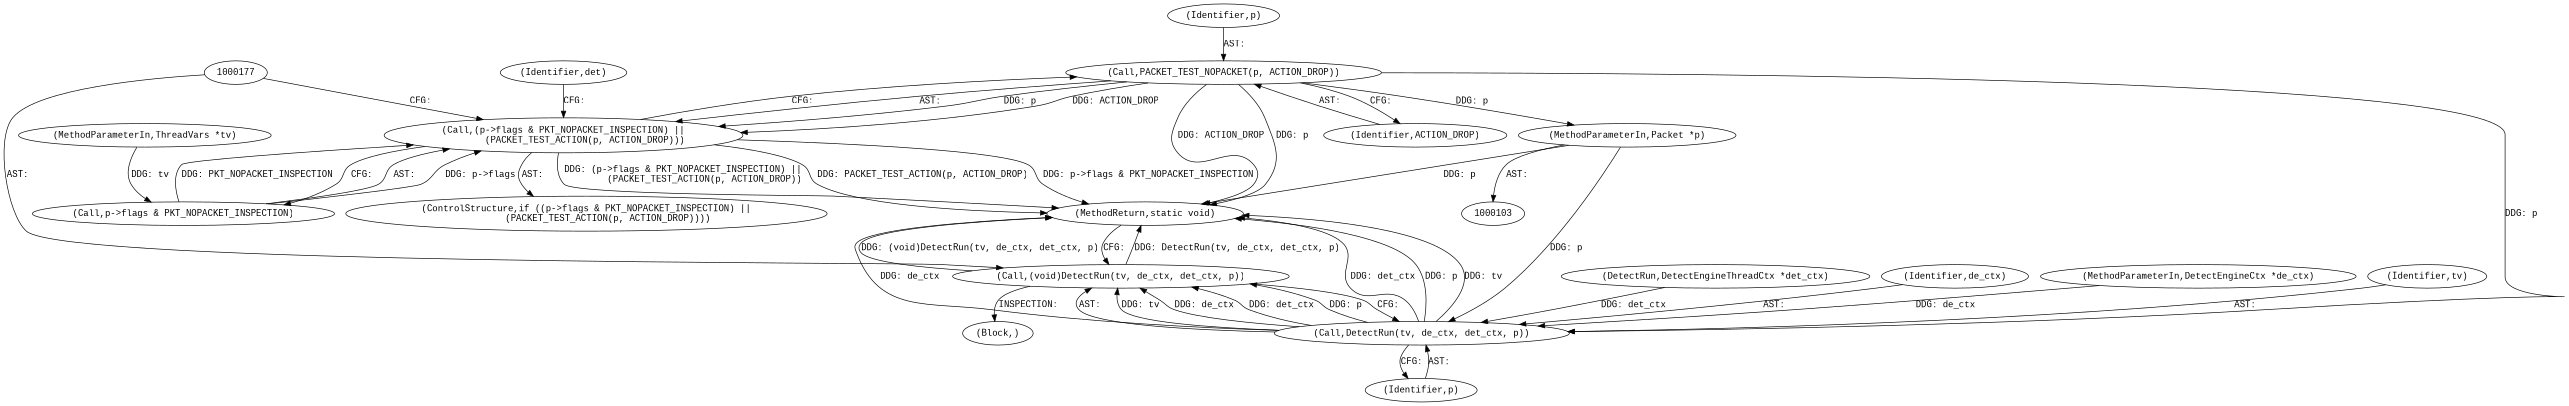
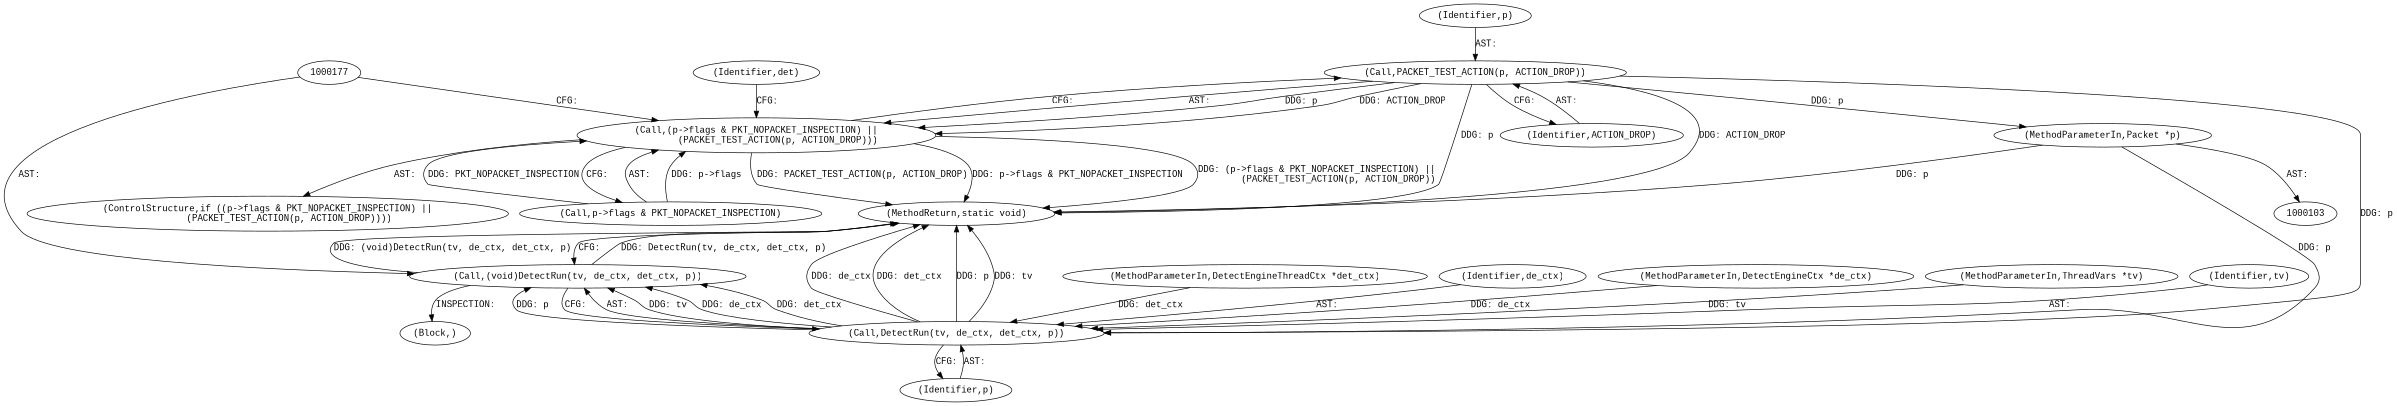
(1224, 73) -> (1475, 73)
(128, 175) -> (1531, 311)
(1716, 276) -> (1245, 276)
